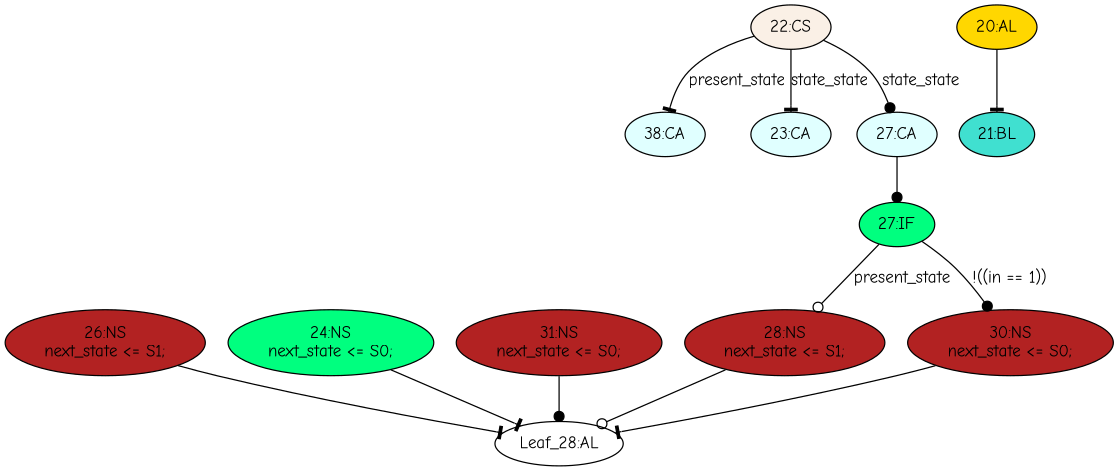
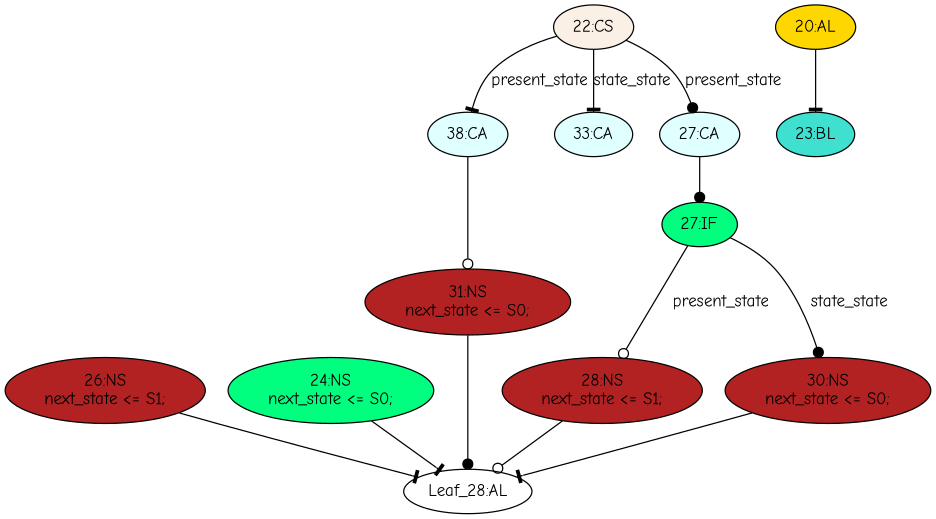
(921, 81) -> (734, 81)
(791, 134) -> (594, 134)
(997, 134) -> (816, 134)
none -> (468, 208)
(1010, 278) -> (850, 302)
